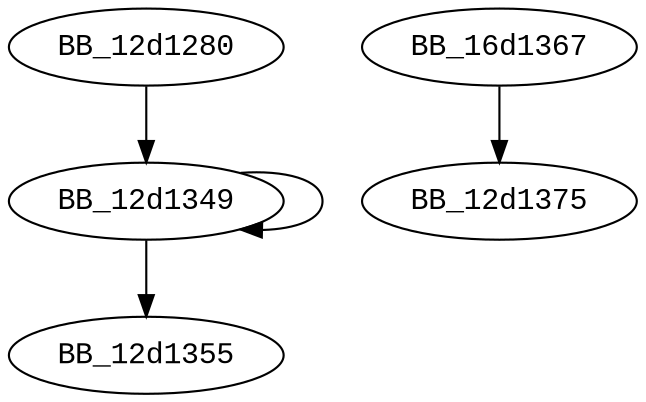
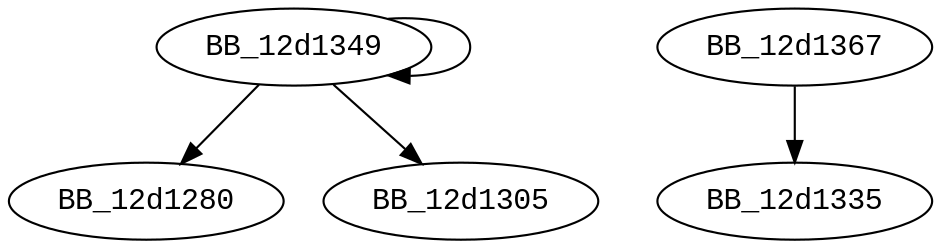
(499, 47) -> (795, 47)
(146, 114) -> (228, 117)
(499, 201) -> (795, 201)
(146, 355) -> (461, 201)
